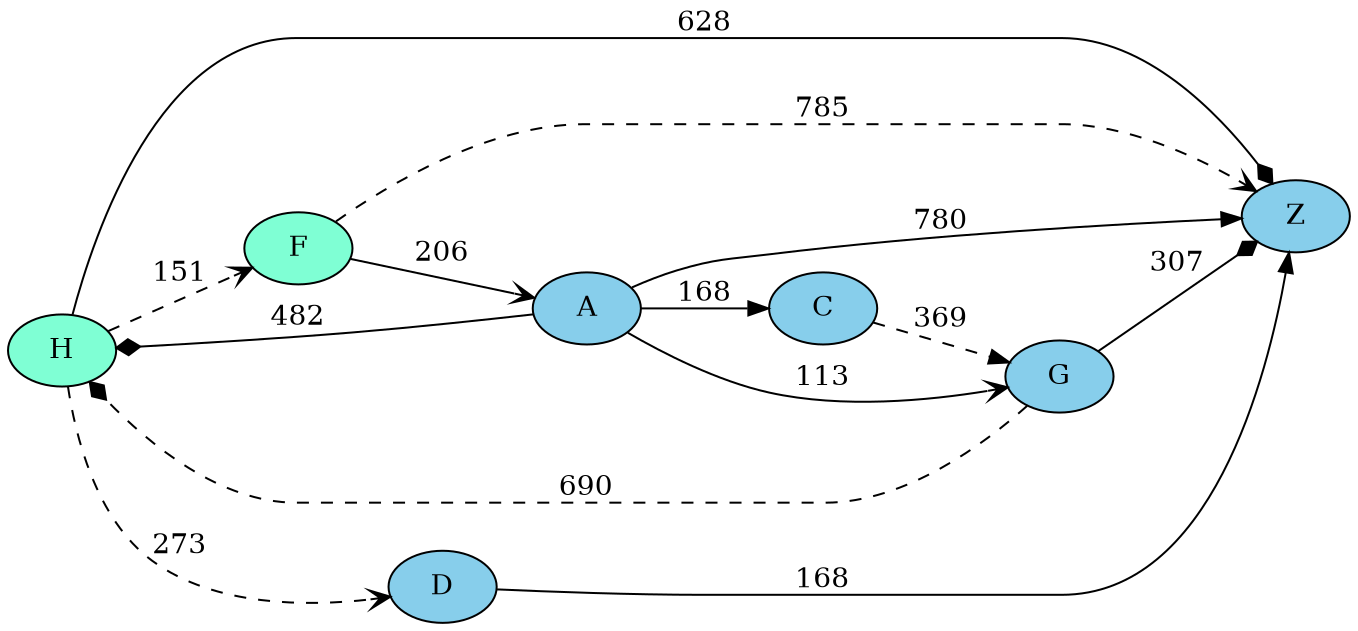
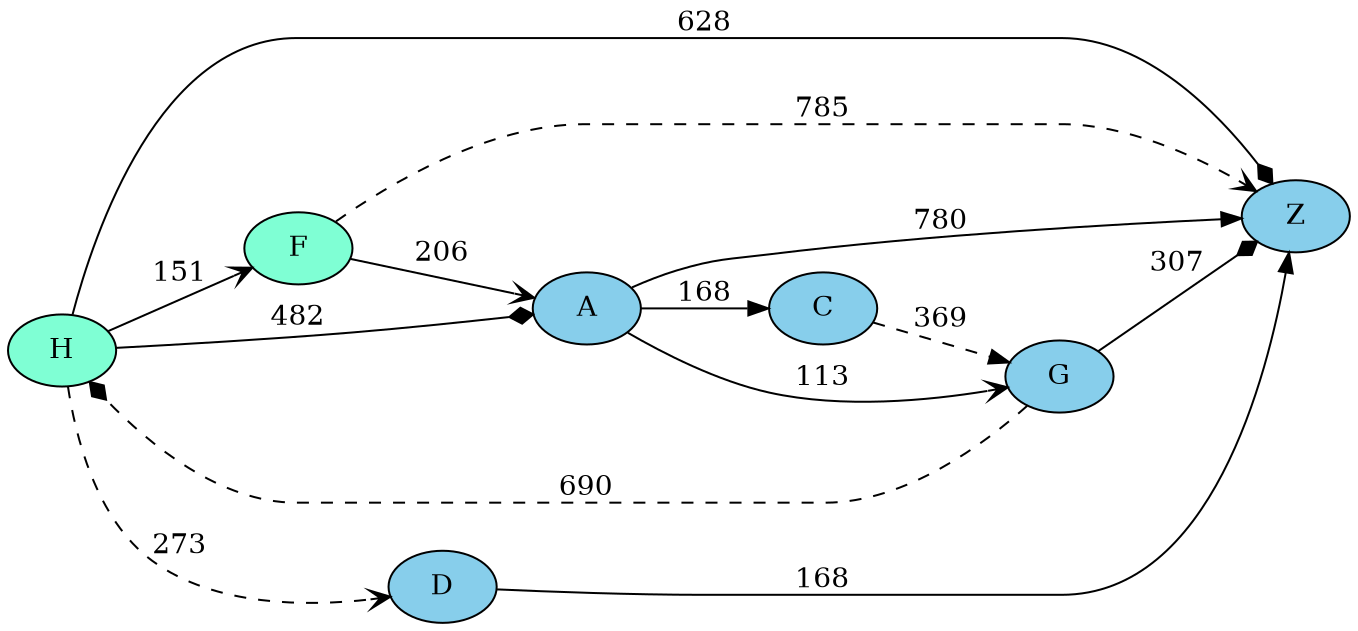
(171, 303) -> (171, 303)
(337, 334) -> (313, 336)
